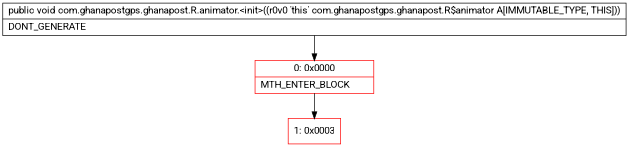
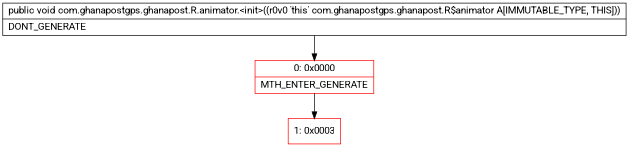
(305, 85) -> (314, 85)
